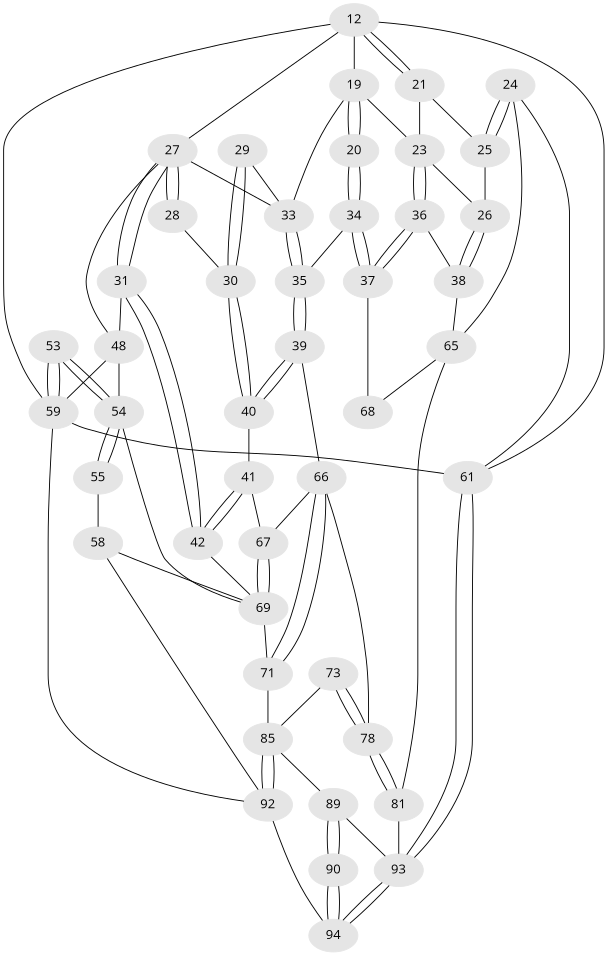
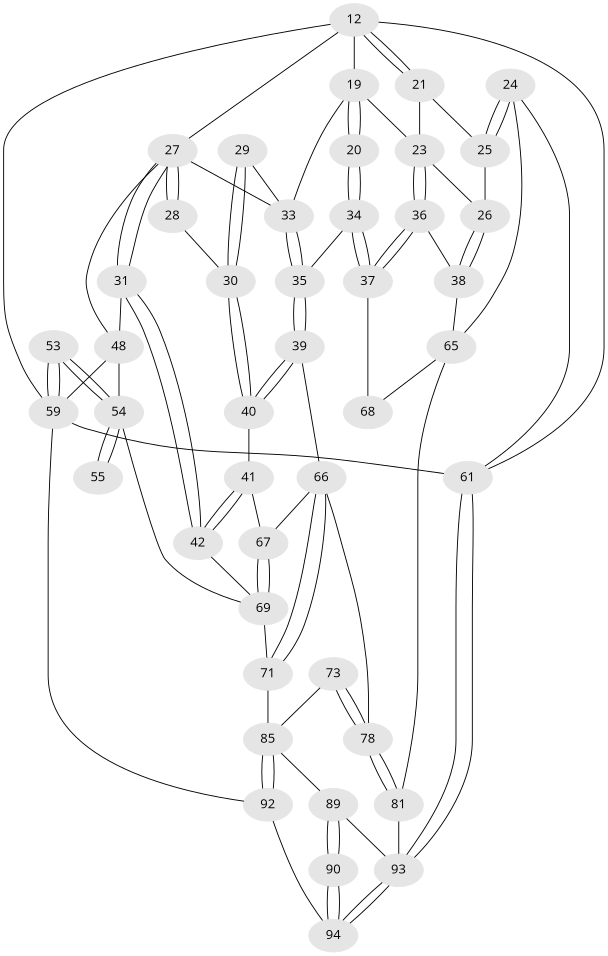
(98, 543) -> none
